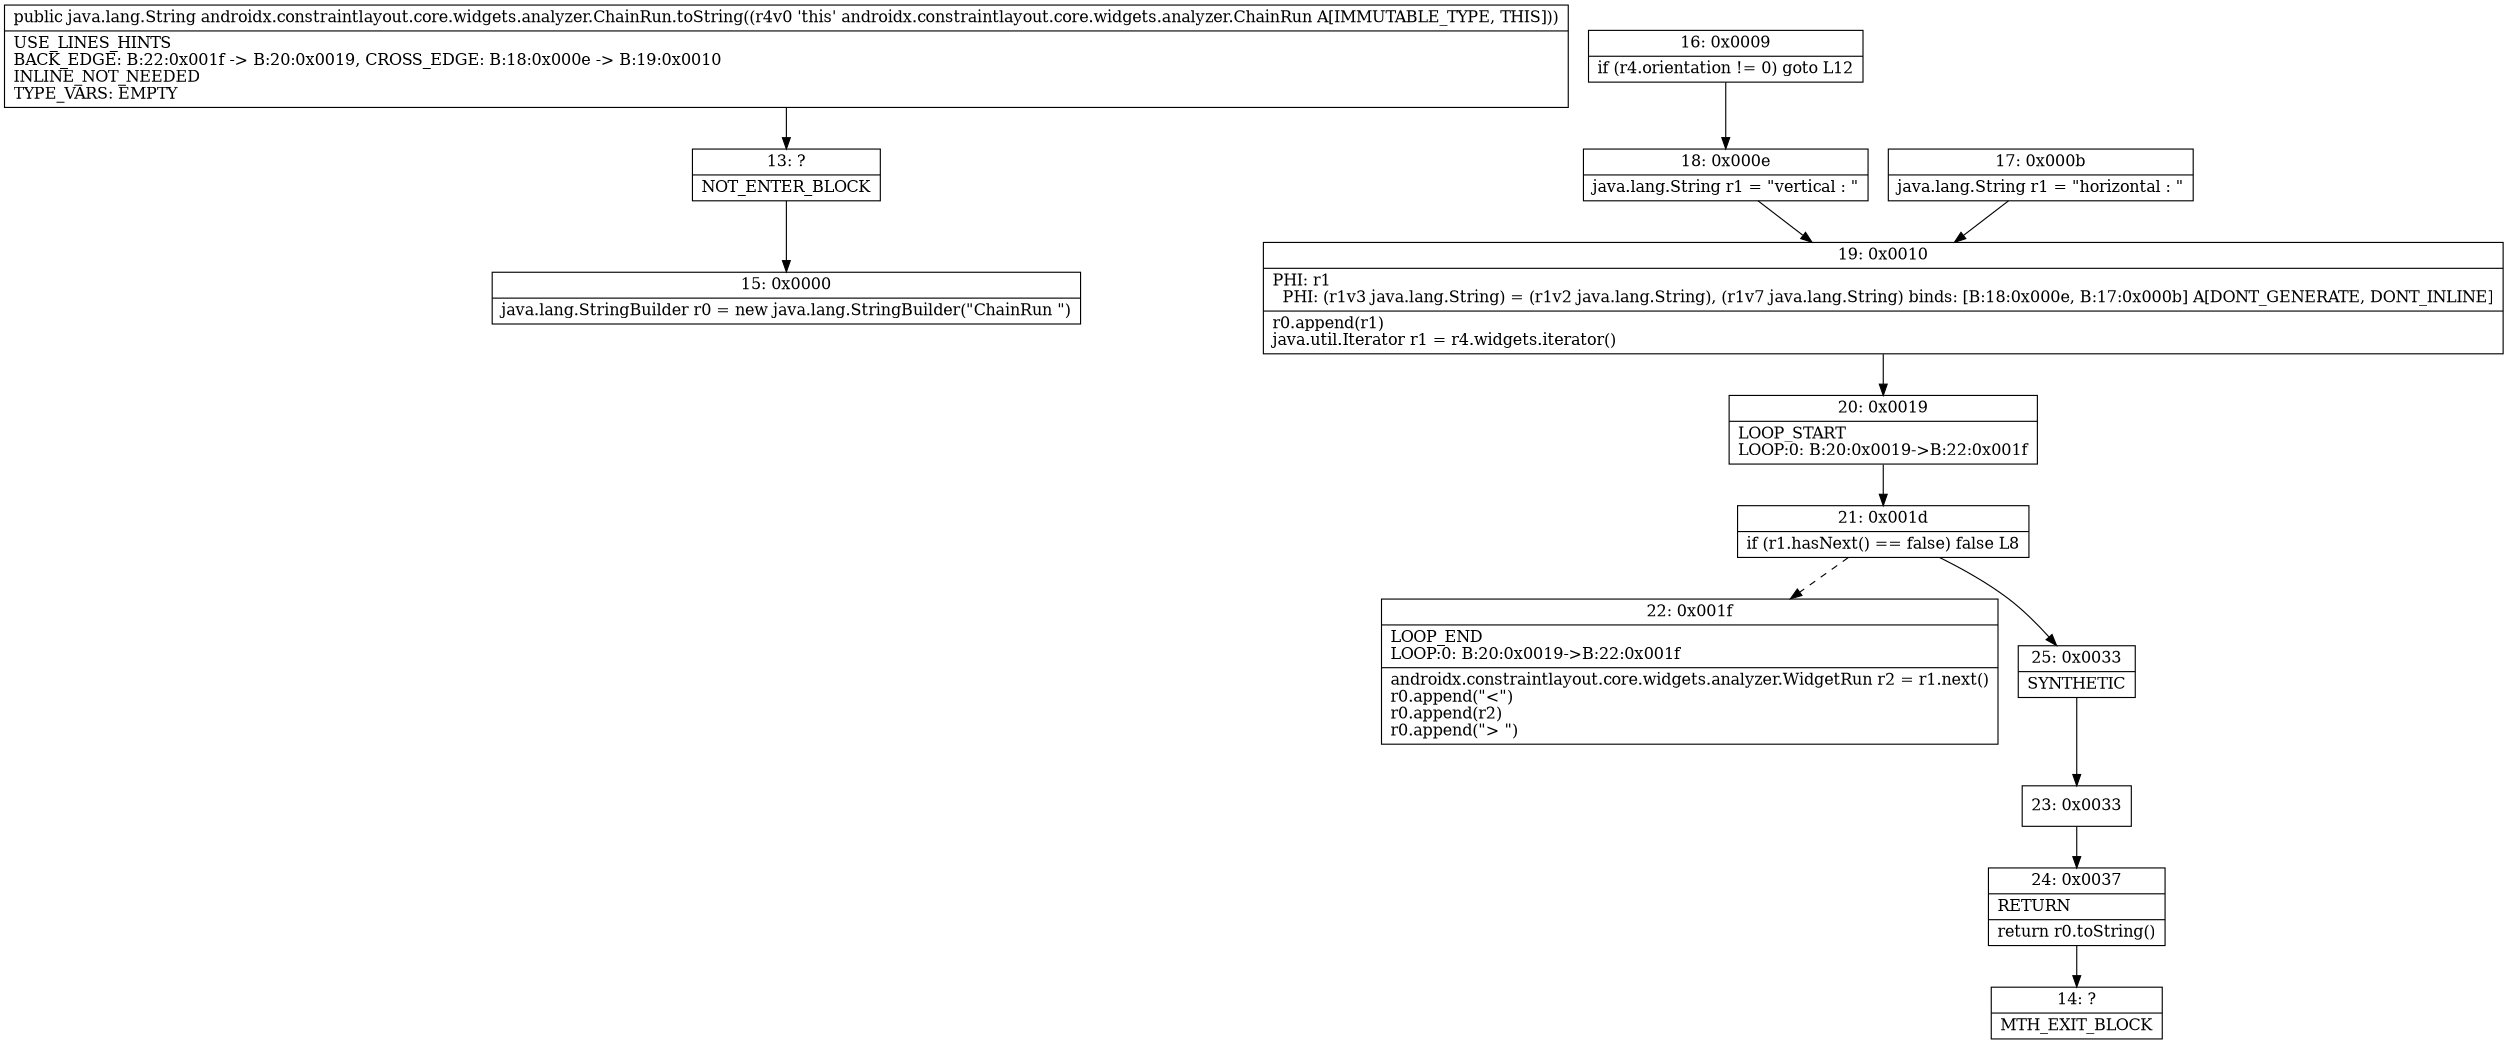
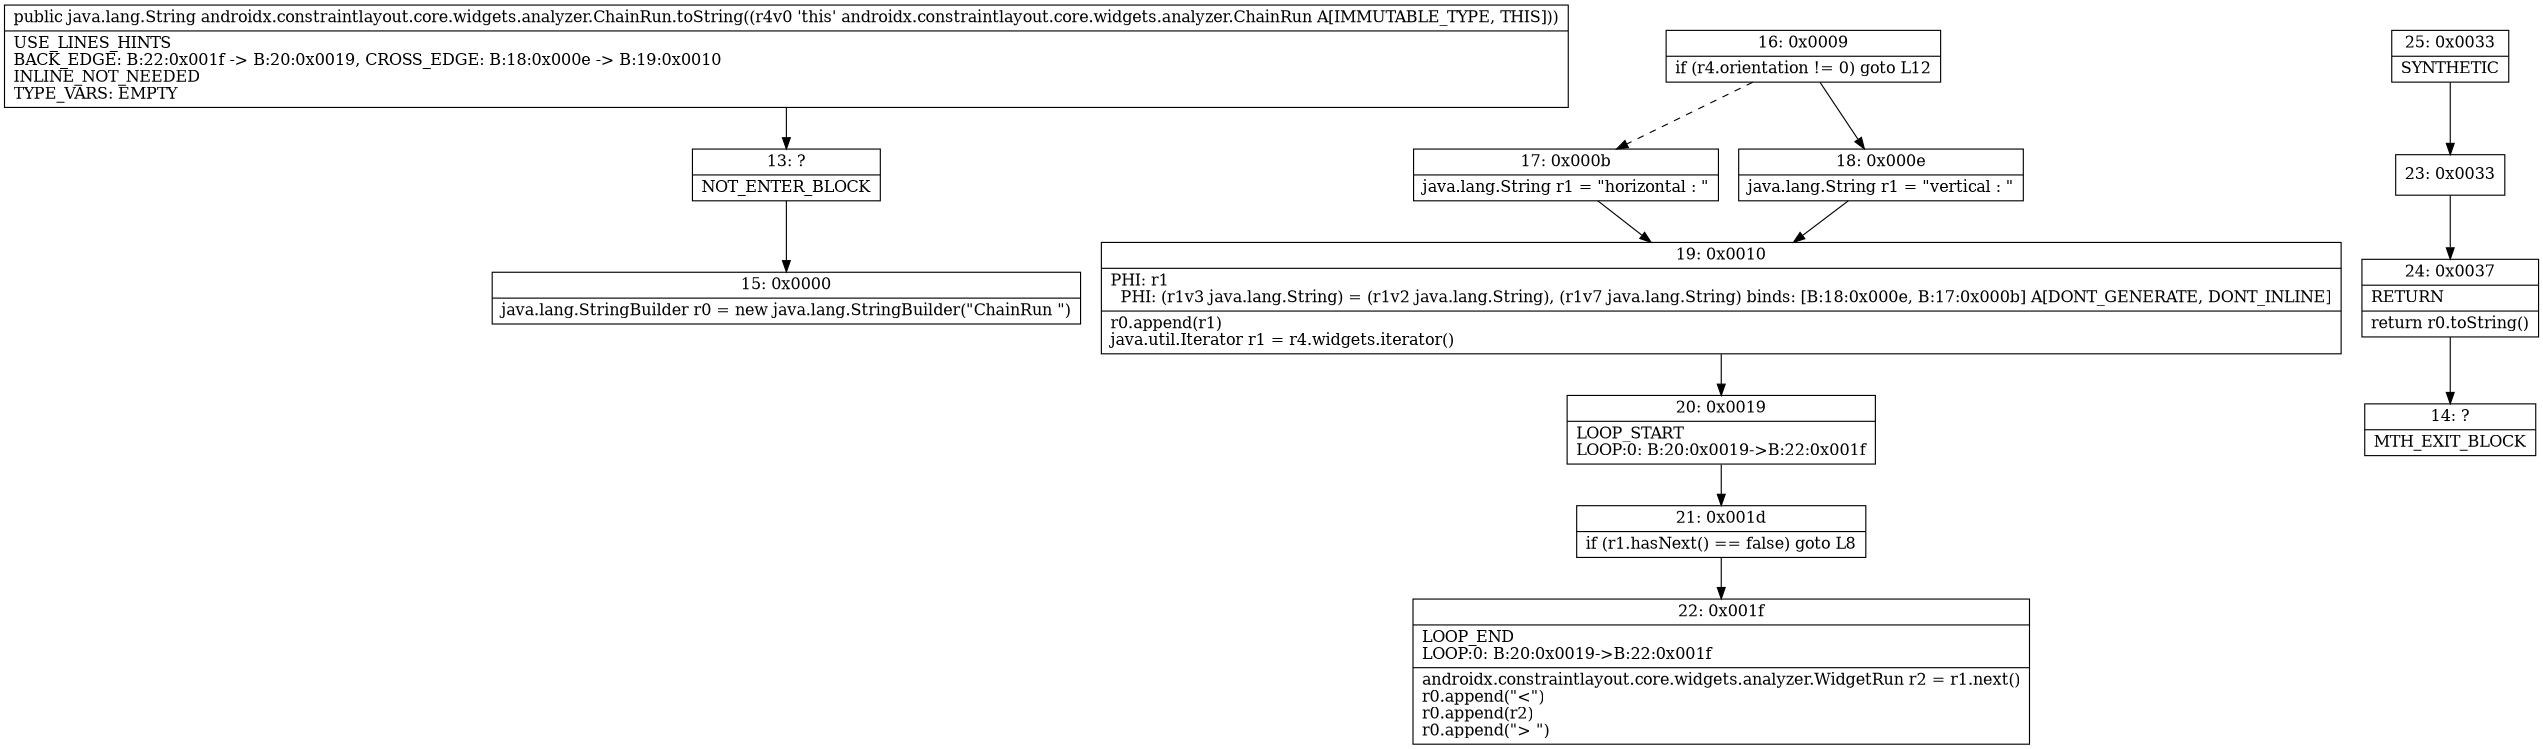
none -> (1690, 113)
(1883, 544) -> (1721, 544)
(1824, 575) -> (1721, 573)
(1998, 592) -> none
